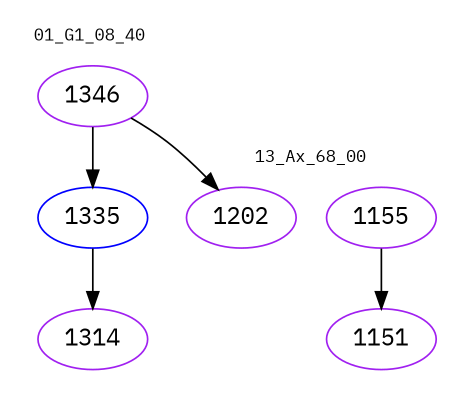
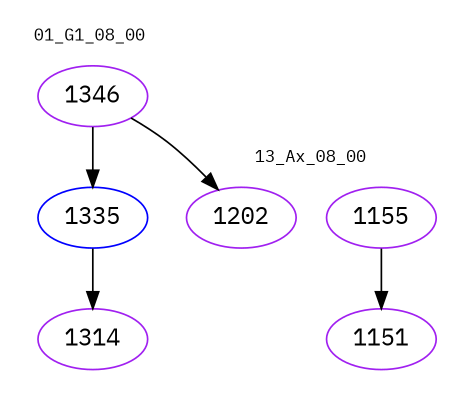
(90, 36) -> (90, 36)
(311, 158) -> (311, 158)
